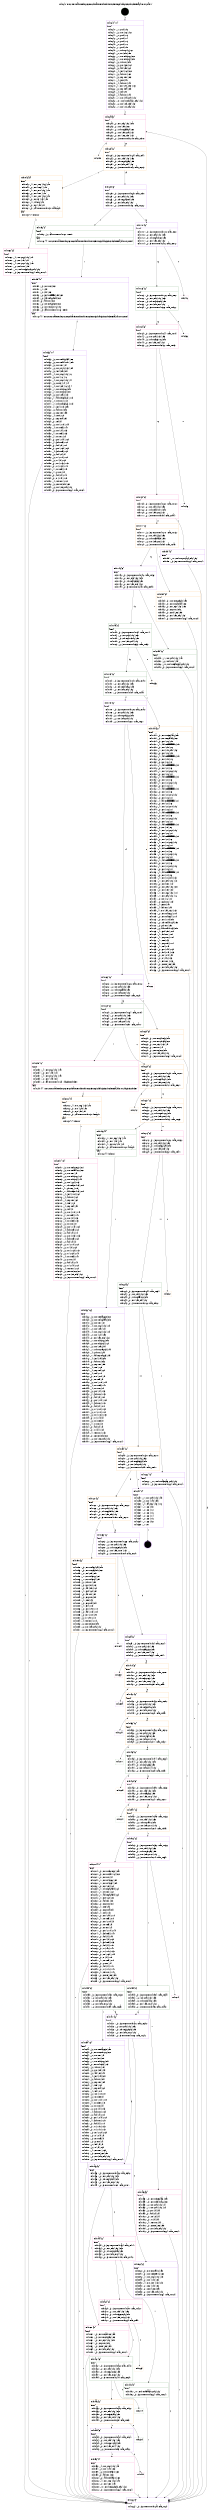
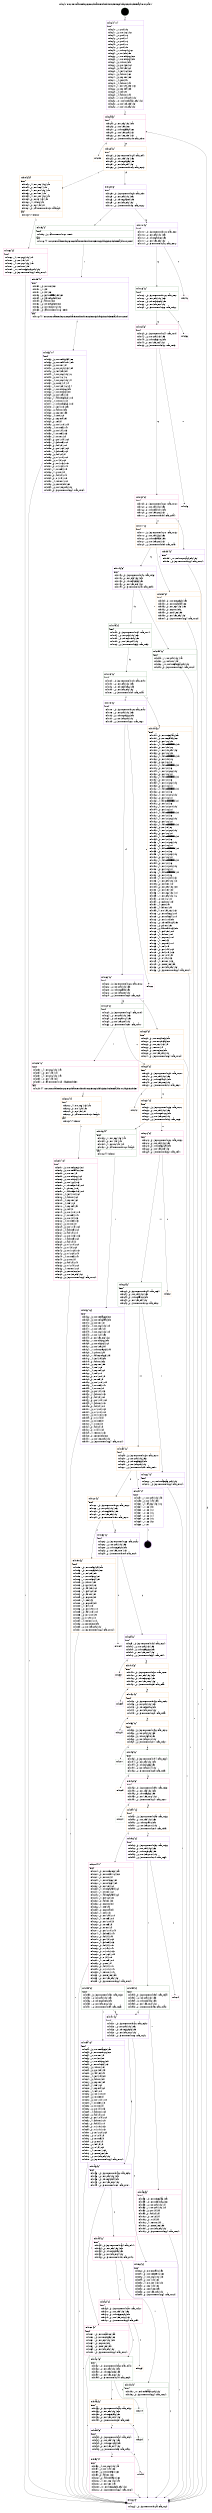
(153, 684) -> none
